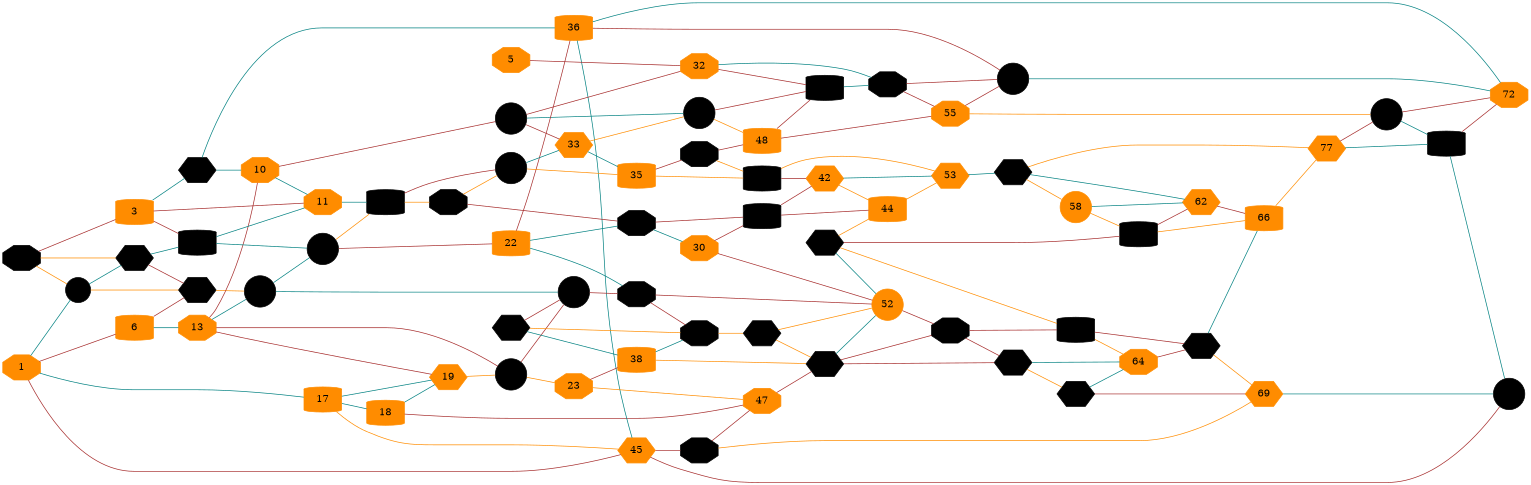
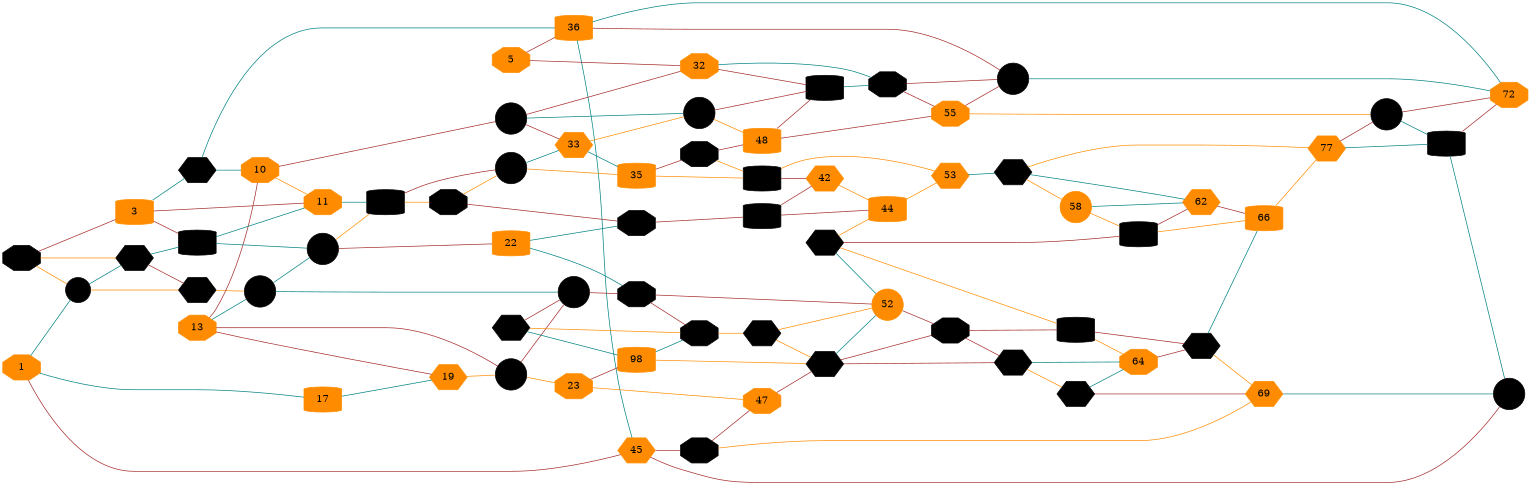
(544, 141) -> (541, 45)
(888, 177) -> none
(291, 186) -> (291, 186)
(699, 248) -> none
(135, 328) -> none
(637, 360) -> (637, 360)
(386, 413) -> none
(474, 445) -> none
